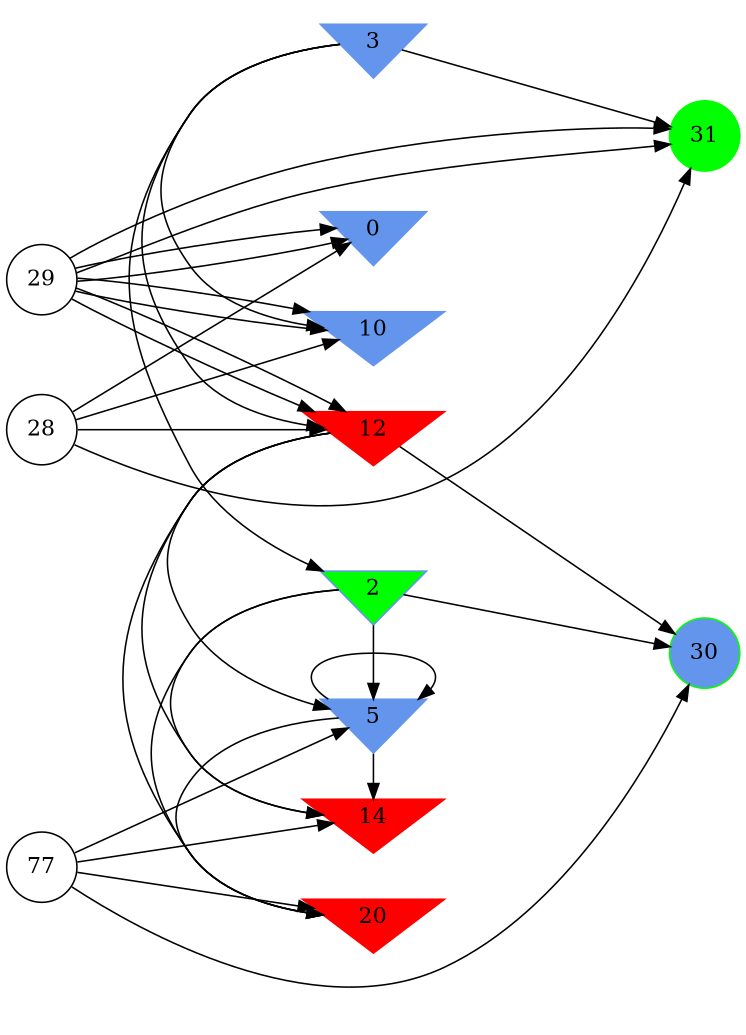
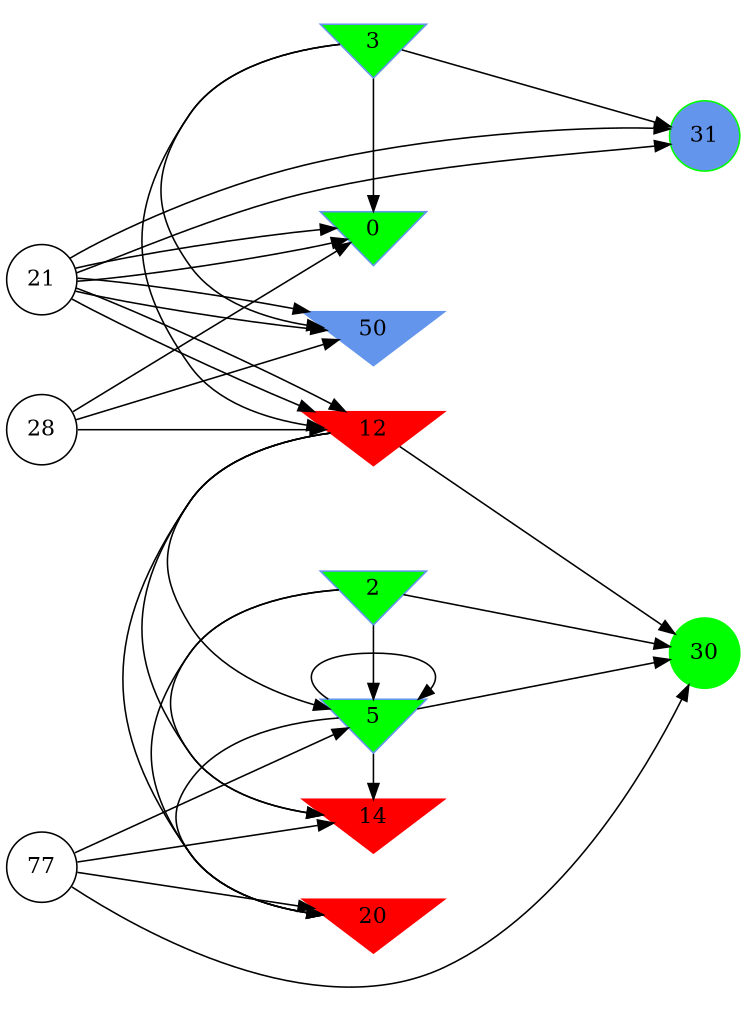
(373, 42) -> (373, 42)
(705, 136) -> (705, 136)
(373, 230) -> (373, 230)
(42, 280) -> (42, 280)
(373, 330) -> (373, 330)
(141, 351) -> (373, 137)
(429, 485) -> none
(705, 653) -> (705, 653)
none -> (536, 686)
(373, 717) -> (373, 717)
